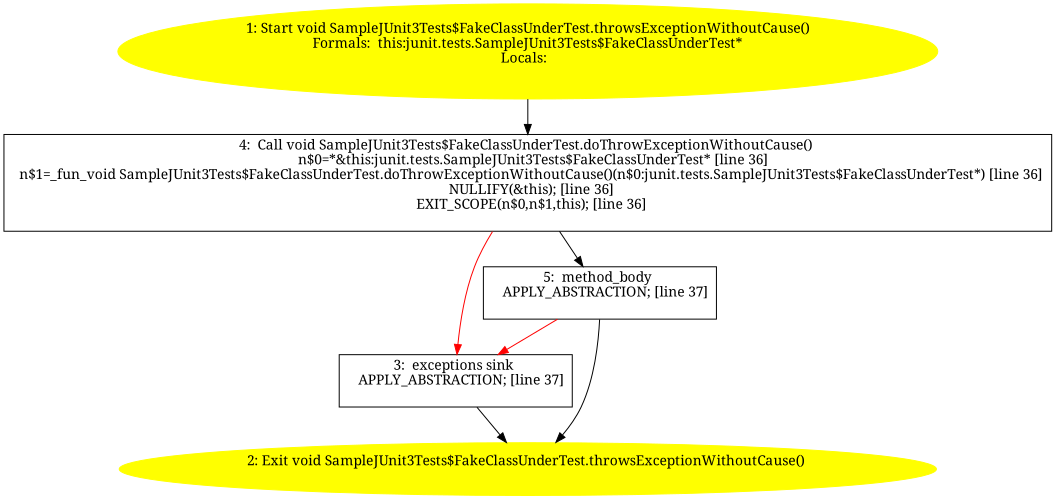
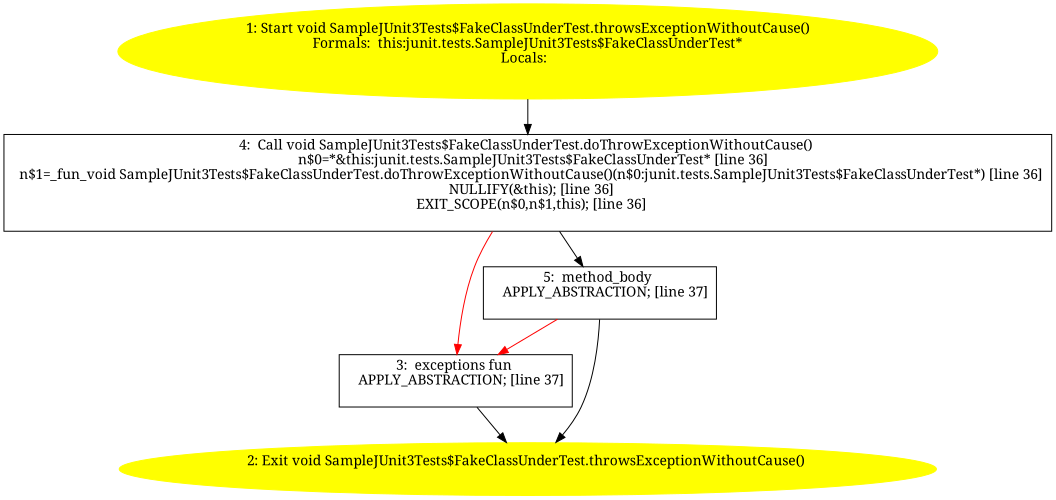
(456, 381) -> (456, 381)
